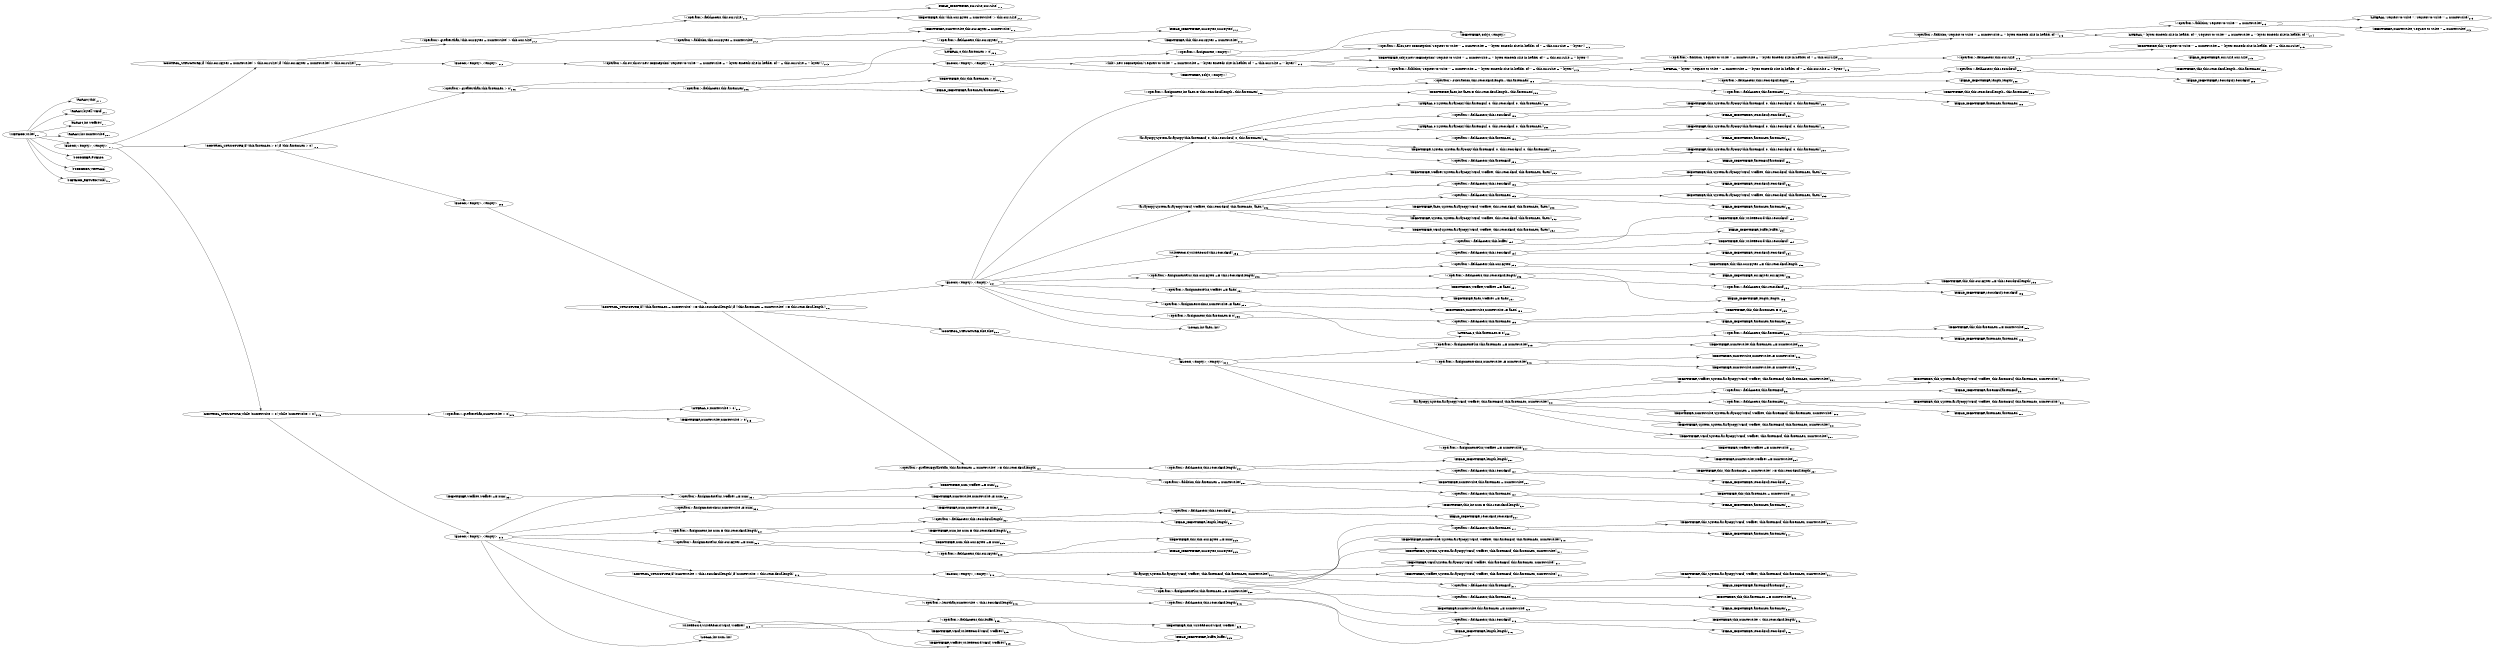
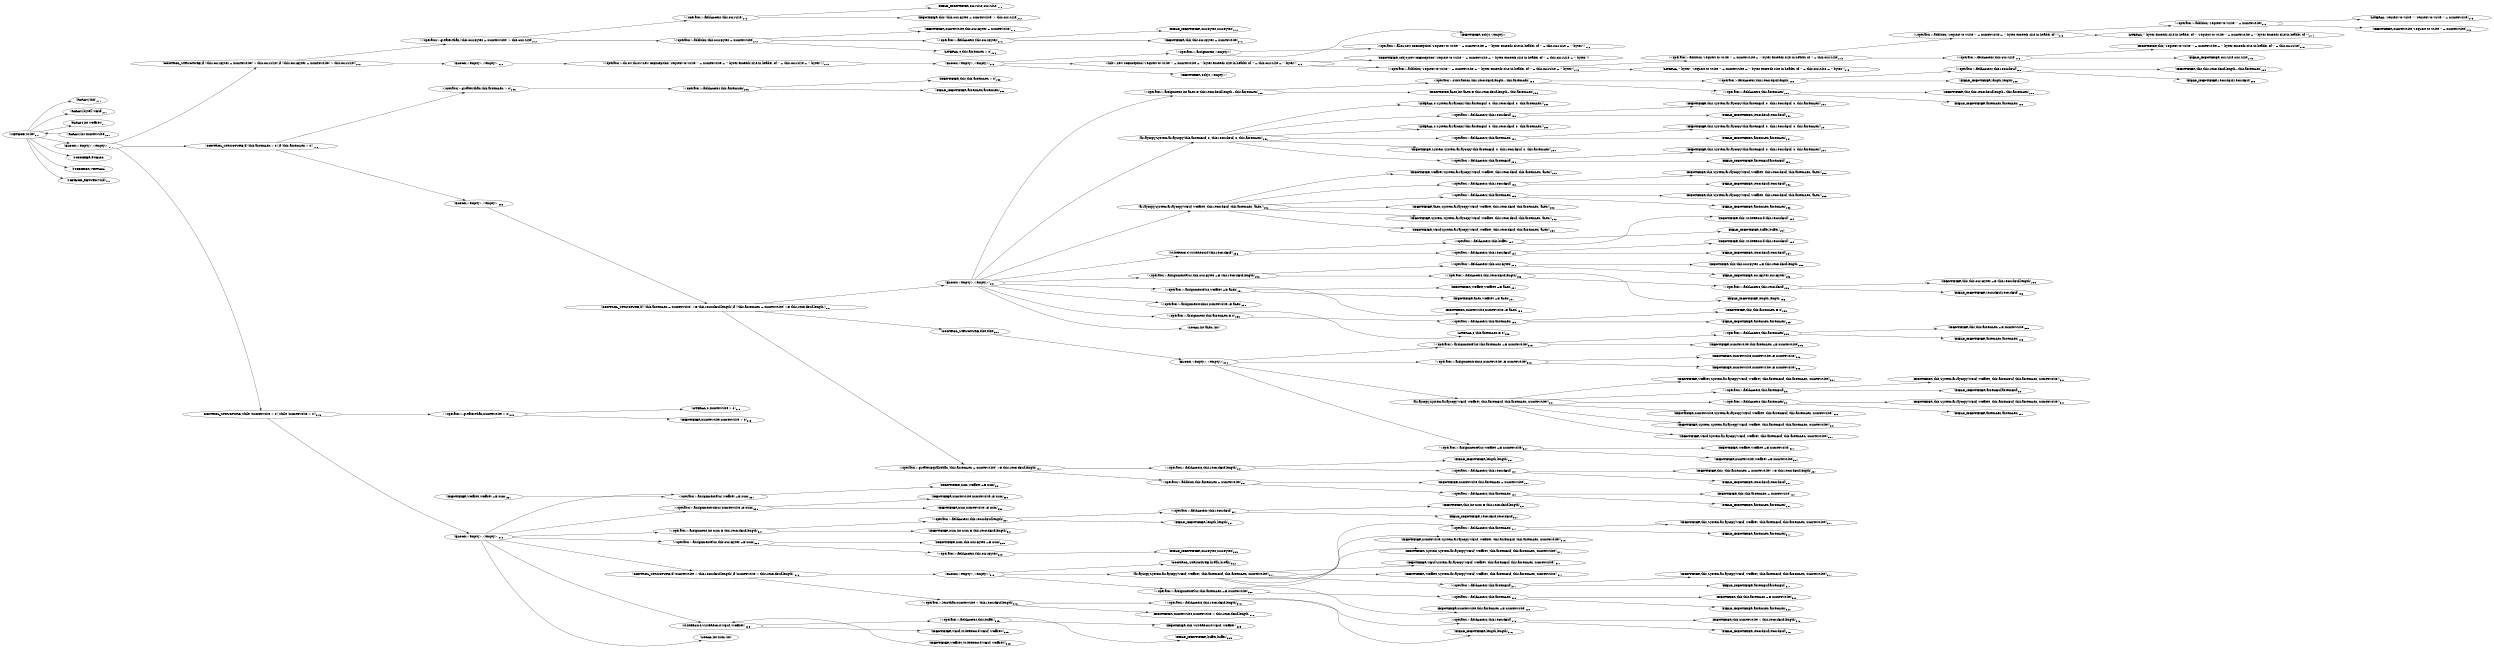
(999, 79) -> (999, 79)
(737, 81) -> (849, 47)
(52, 136) -> (54, 133)
(1345, 308) -> (1346, 306)
(842, 497) -> (847, 503)
(1204, 540) -> none
none -> (1204, 563)
none -> (1204, 615)
(844, 628) -> (826, 621)
